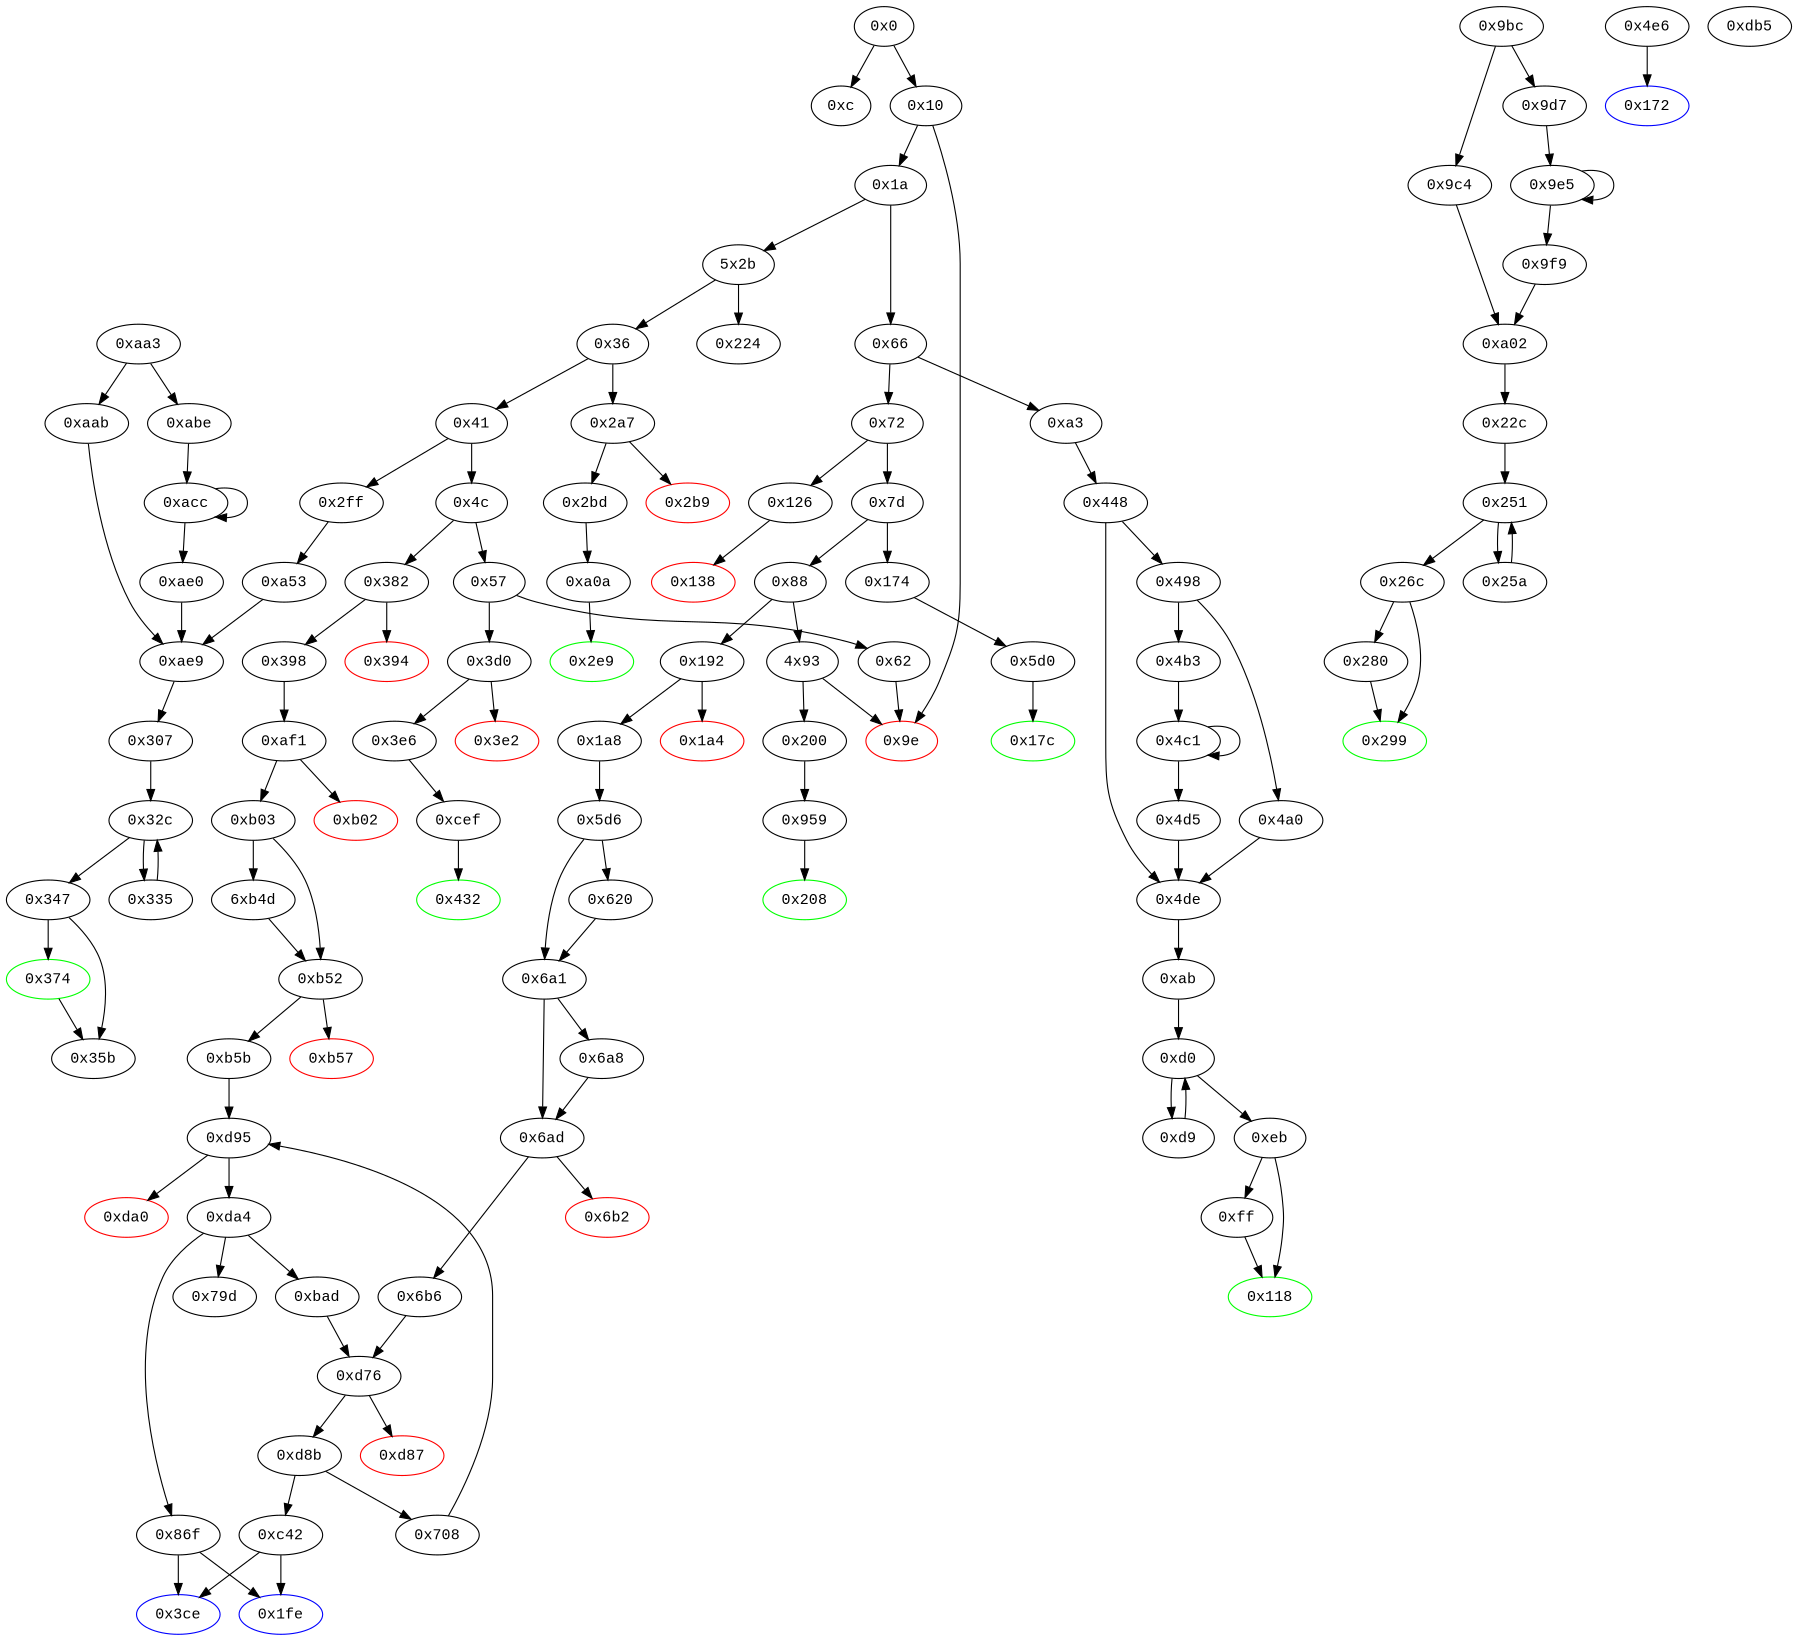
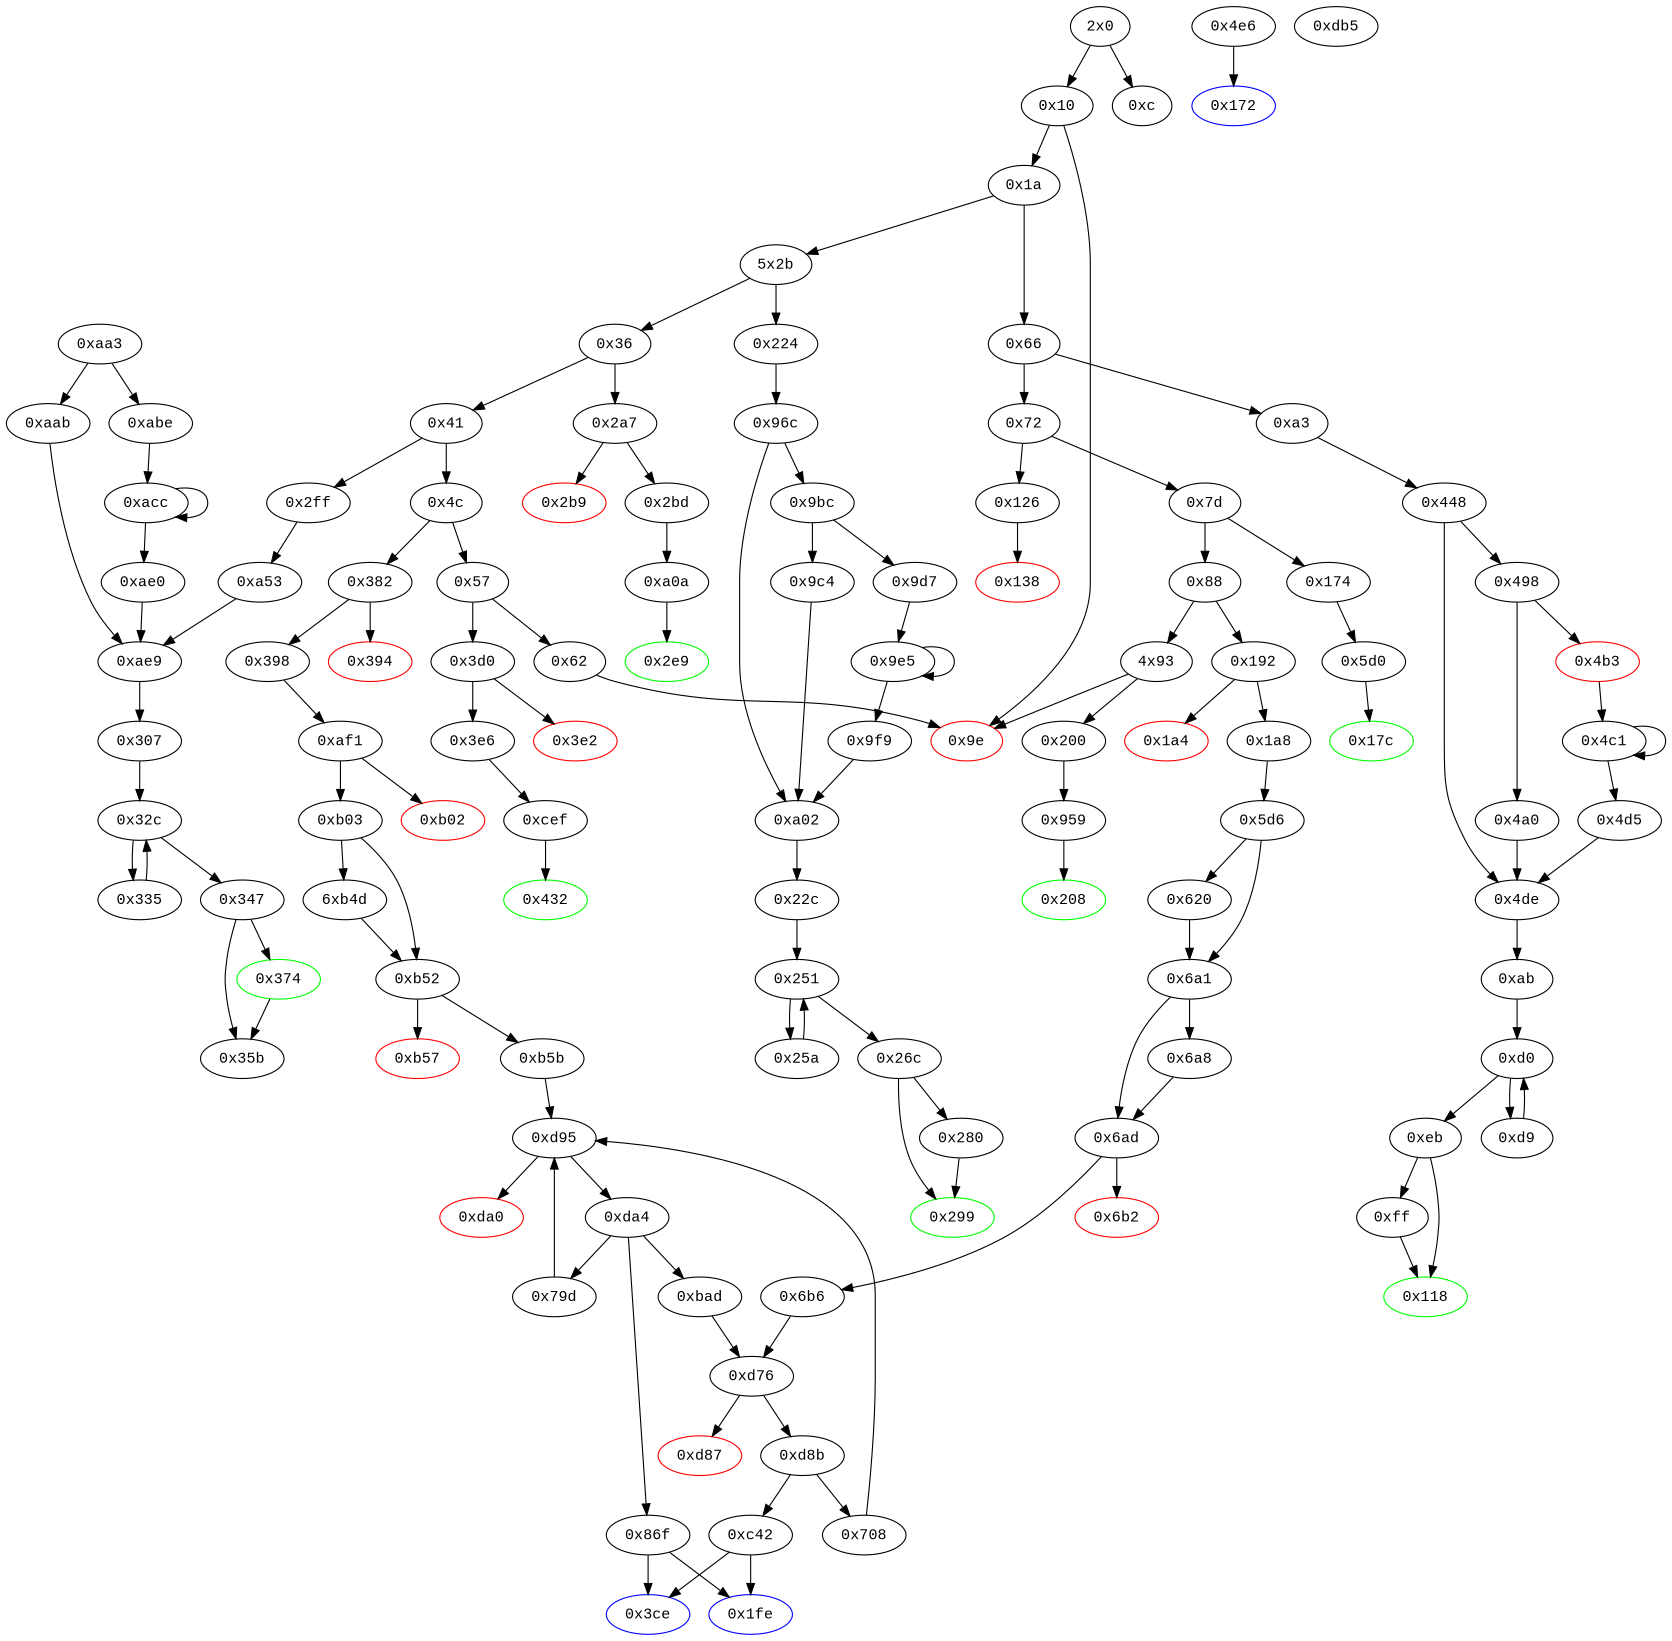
(884, 26) -> (1100, 26)
none -> (776, 423)
(1179, 662) -> (1598, 662)
none -> (554, 1223)
